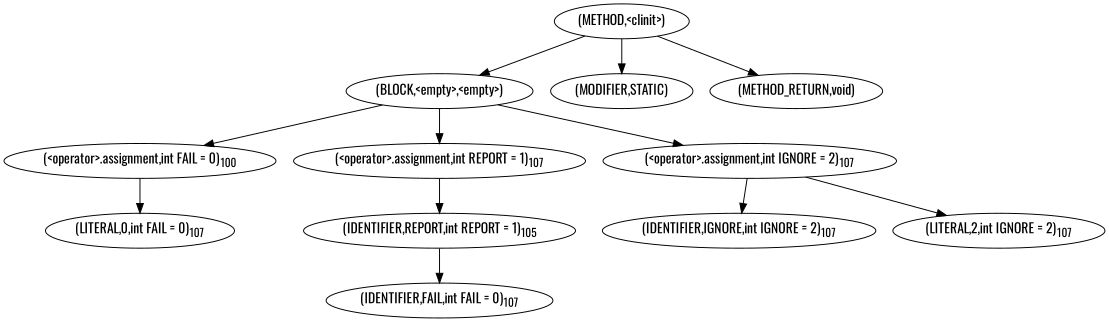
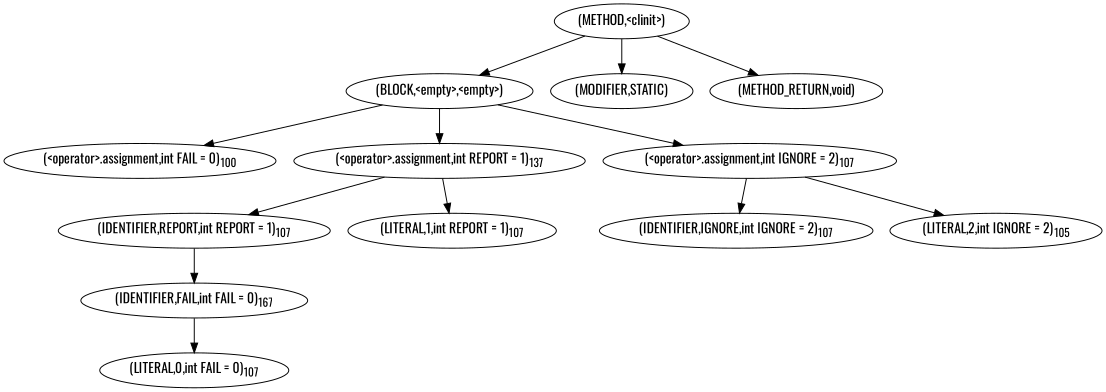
(536, 159) -> (536, 159)
(140, 191) -> (194, 331)
(529, 229) -> (283, 229)
(1065, 229) -> (1062, 229)
none -> (452, 231)
(511, 299) -> (266, 299)
